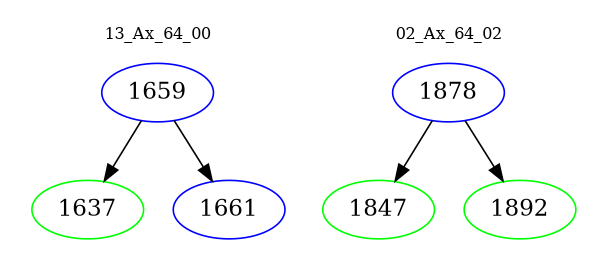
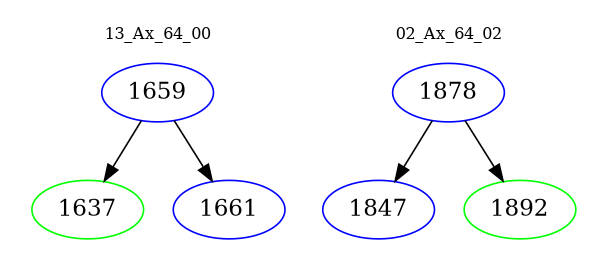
(379, 210) -> (379, 210)
